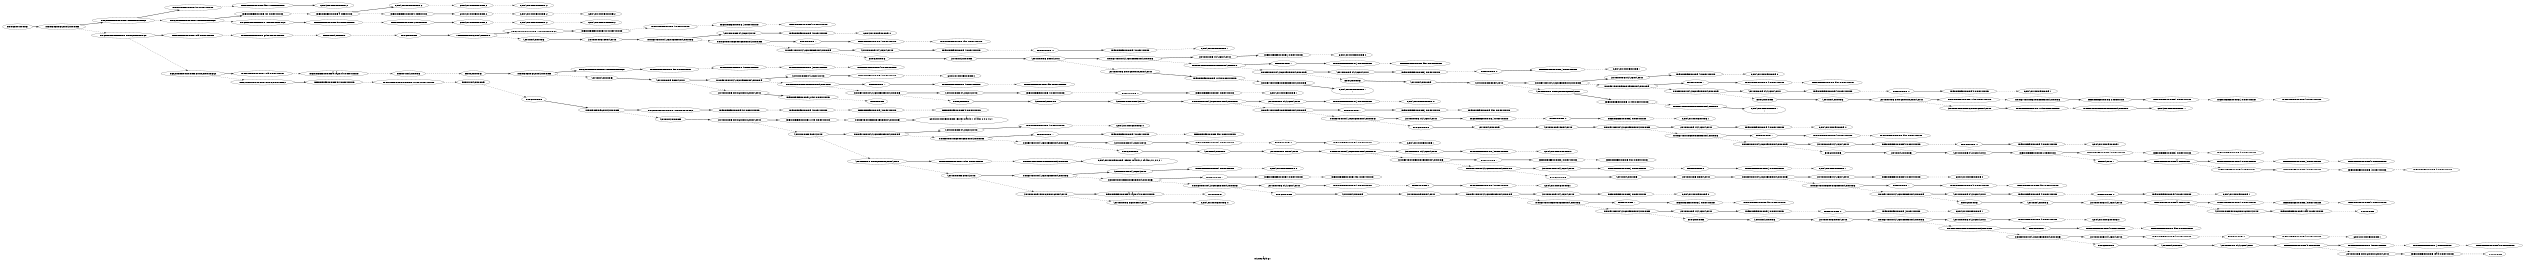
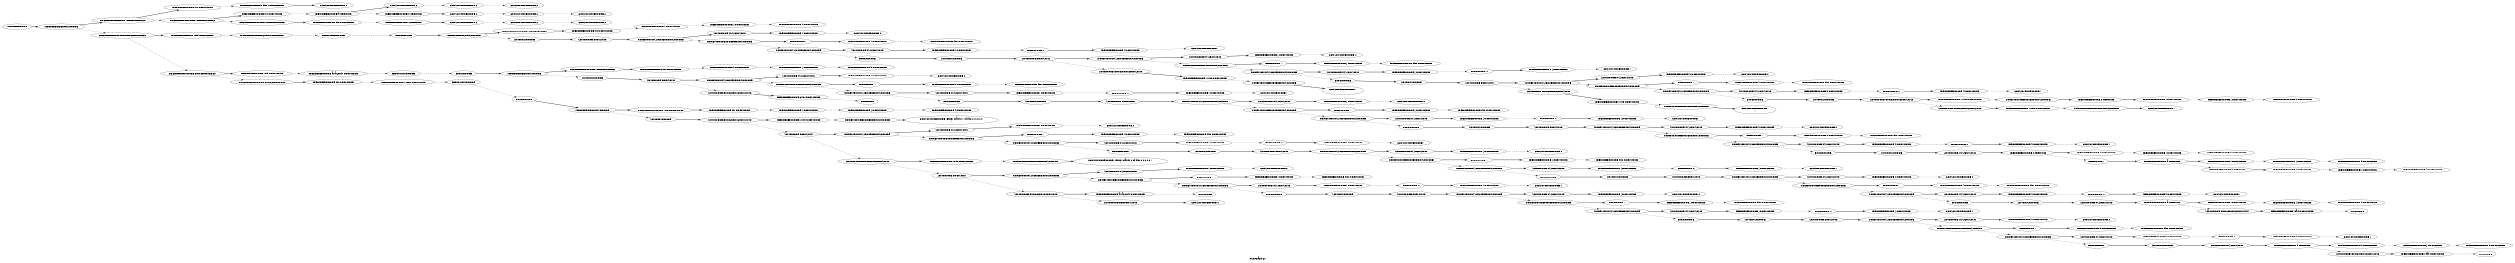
(18, 27) -> (17, 27)
(409, 82) -> (404, 82)
